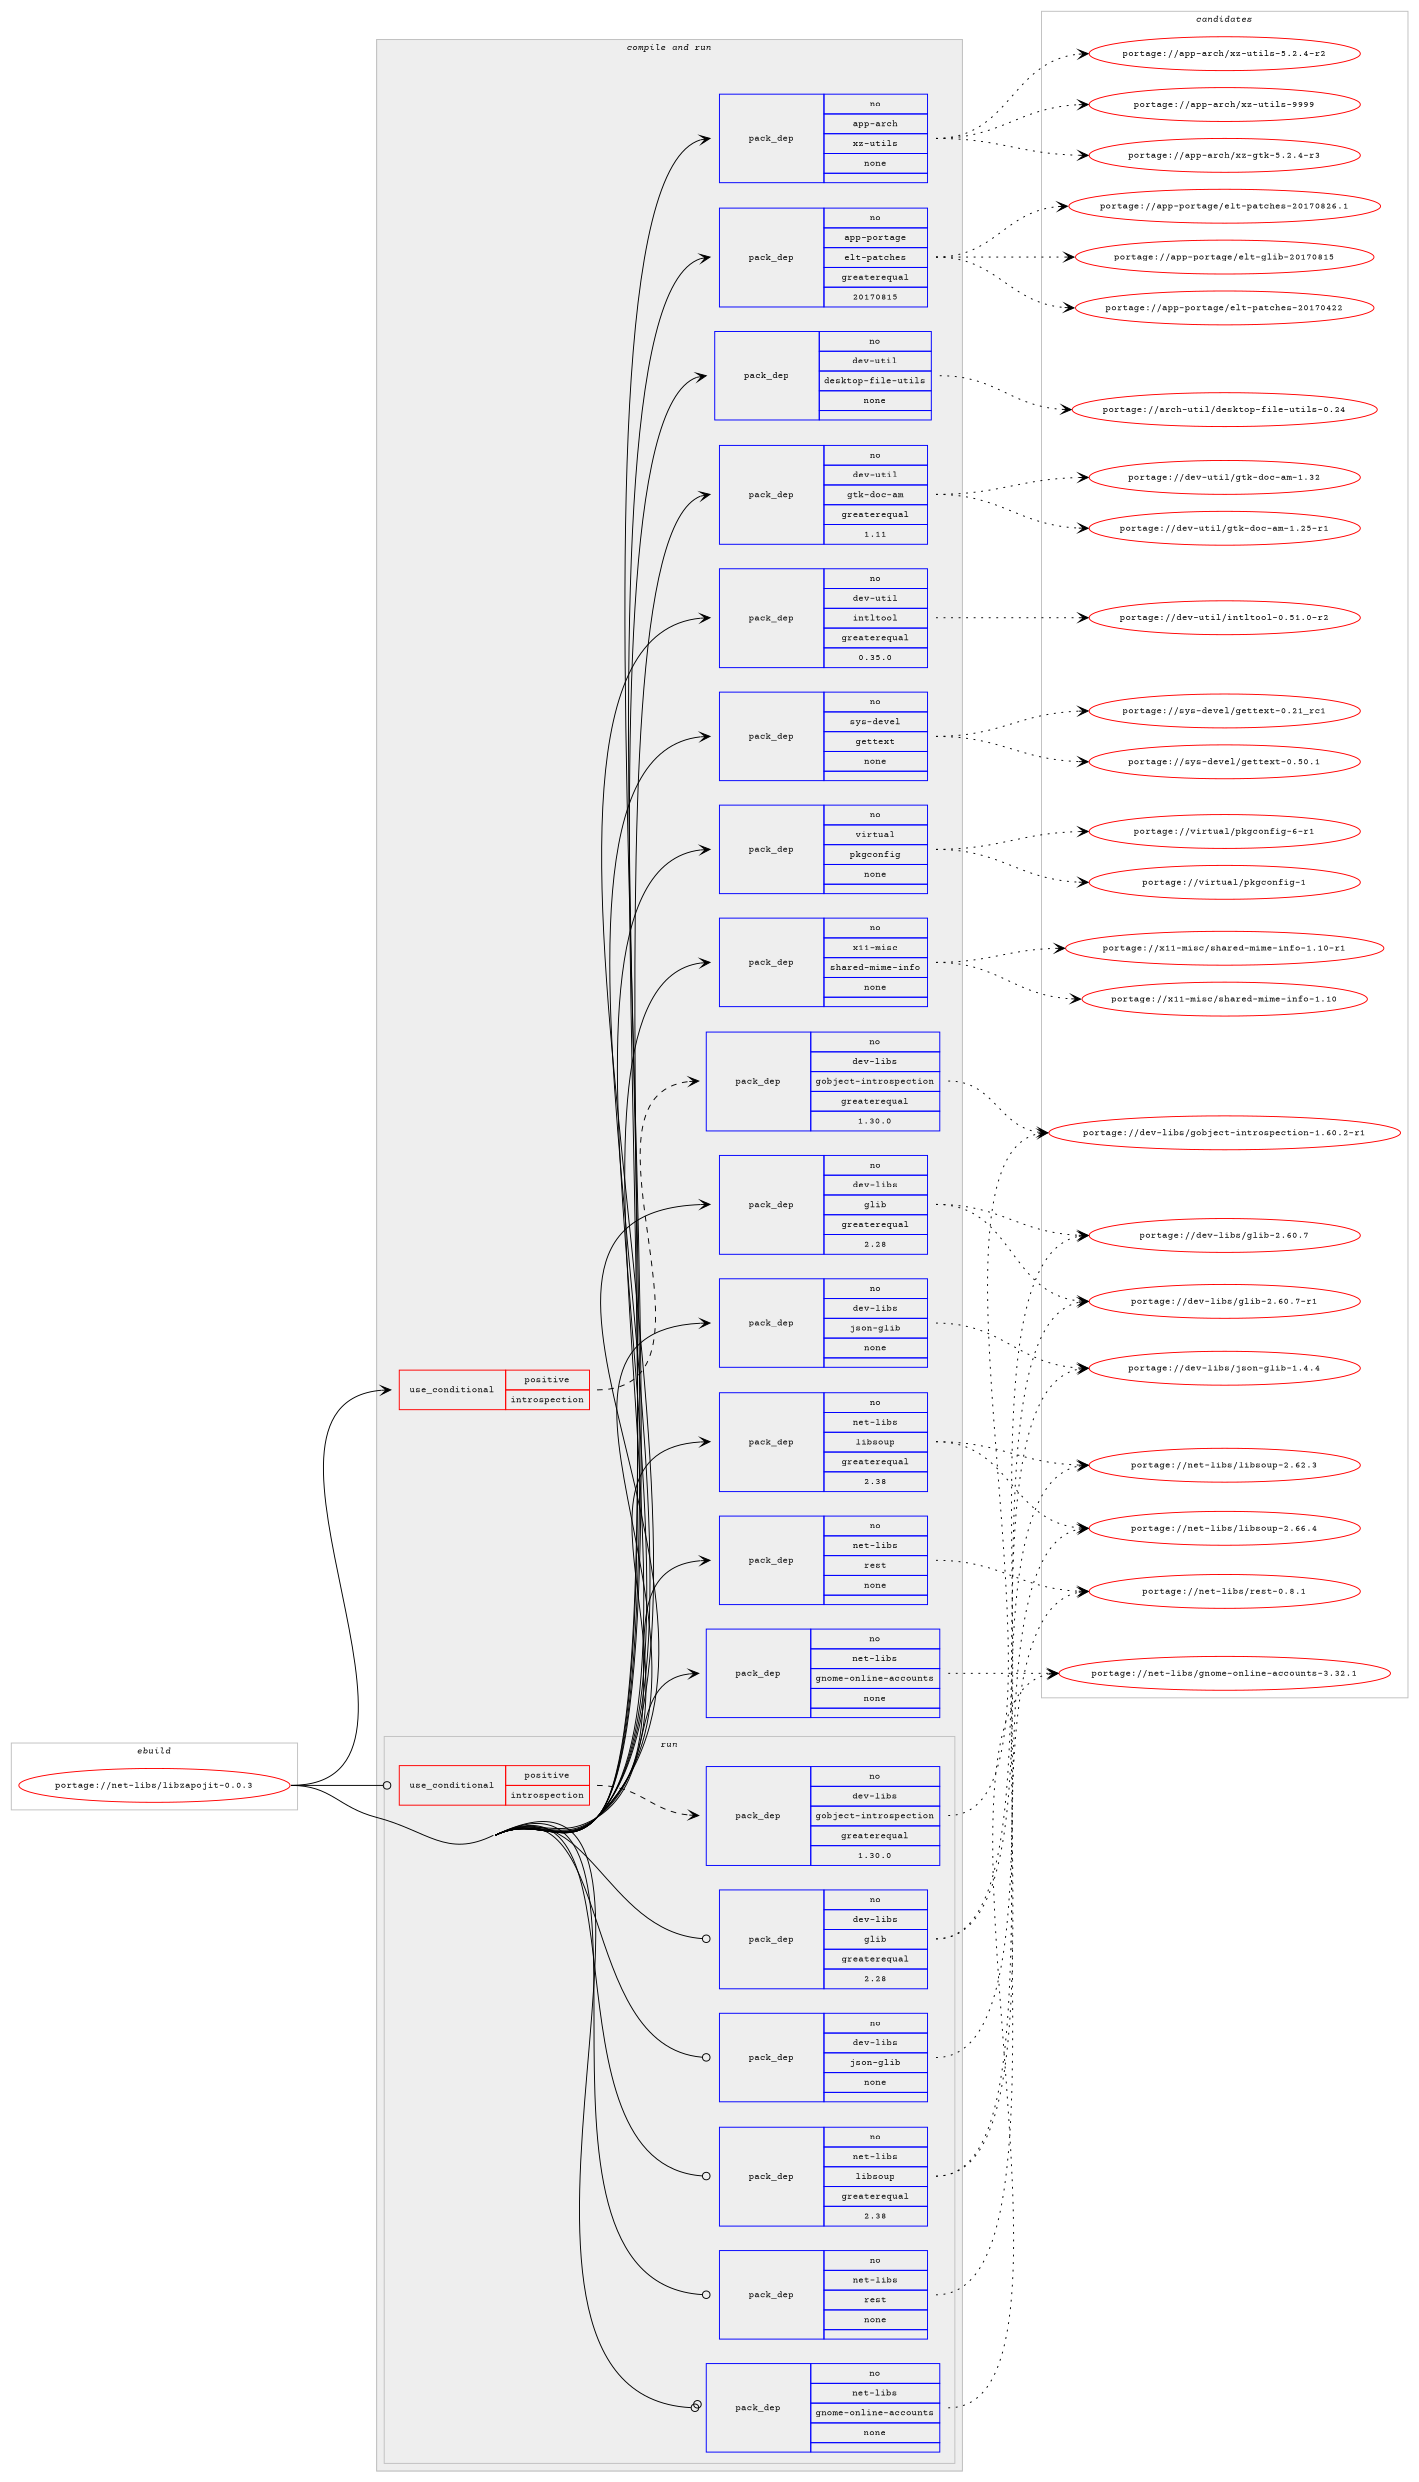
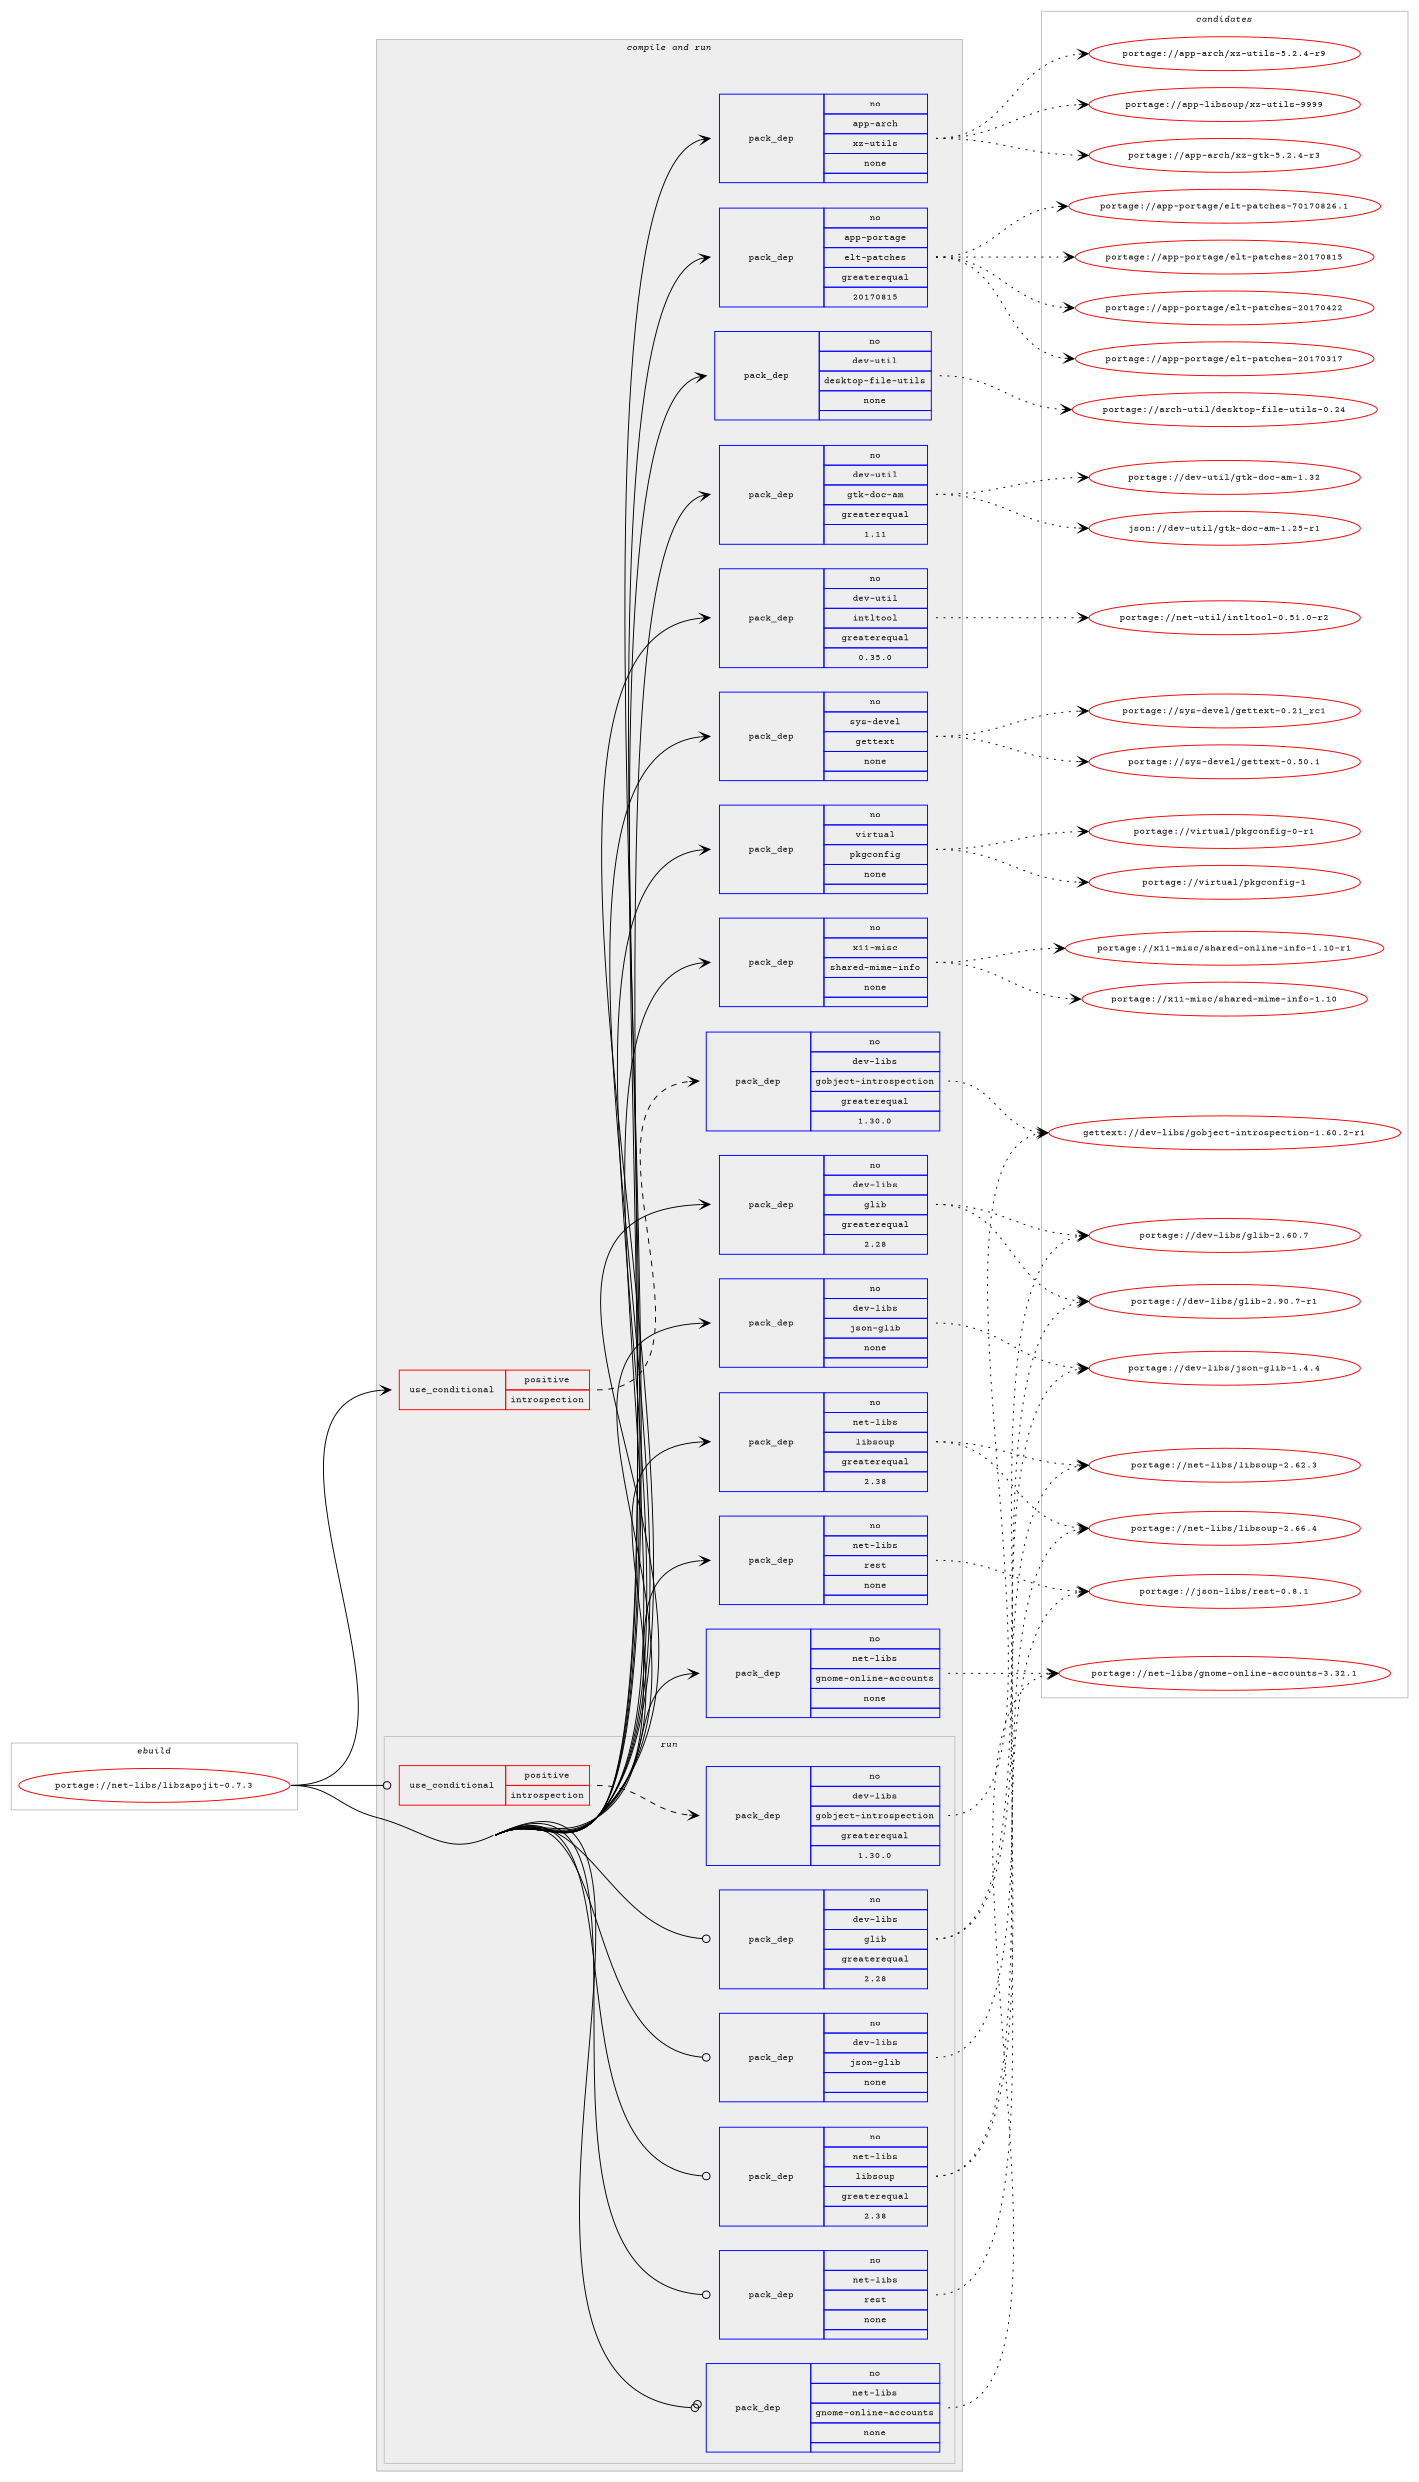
(1225, 54) -> (1225, 54)
(1225, 105) -> (1225, 105)
(1225, 206) -> (1225, 206)
(1225, 257) -> (1225, 257)
none -> (1225, 359)
(1225, 528) -> (1225, 528)
(1225, 618) -> (1225, 618)
(1225, 831) -> (1225, 831)
(1225, 948) -> (1225, 948)
(1225, 1133) -> (1225, 1133)
(1225, 1301) -> (1225, 1301)
(1225, 1591) -> (1225, 1591)
(154, 1785) -> (154, 1785)
